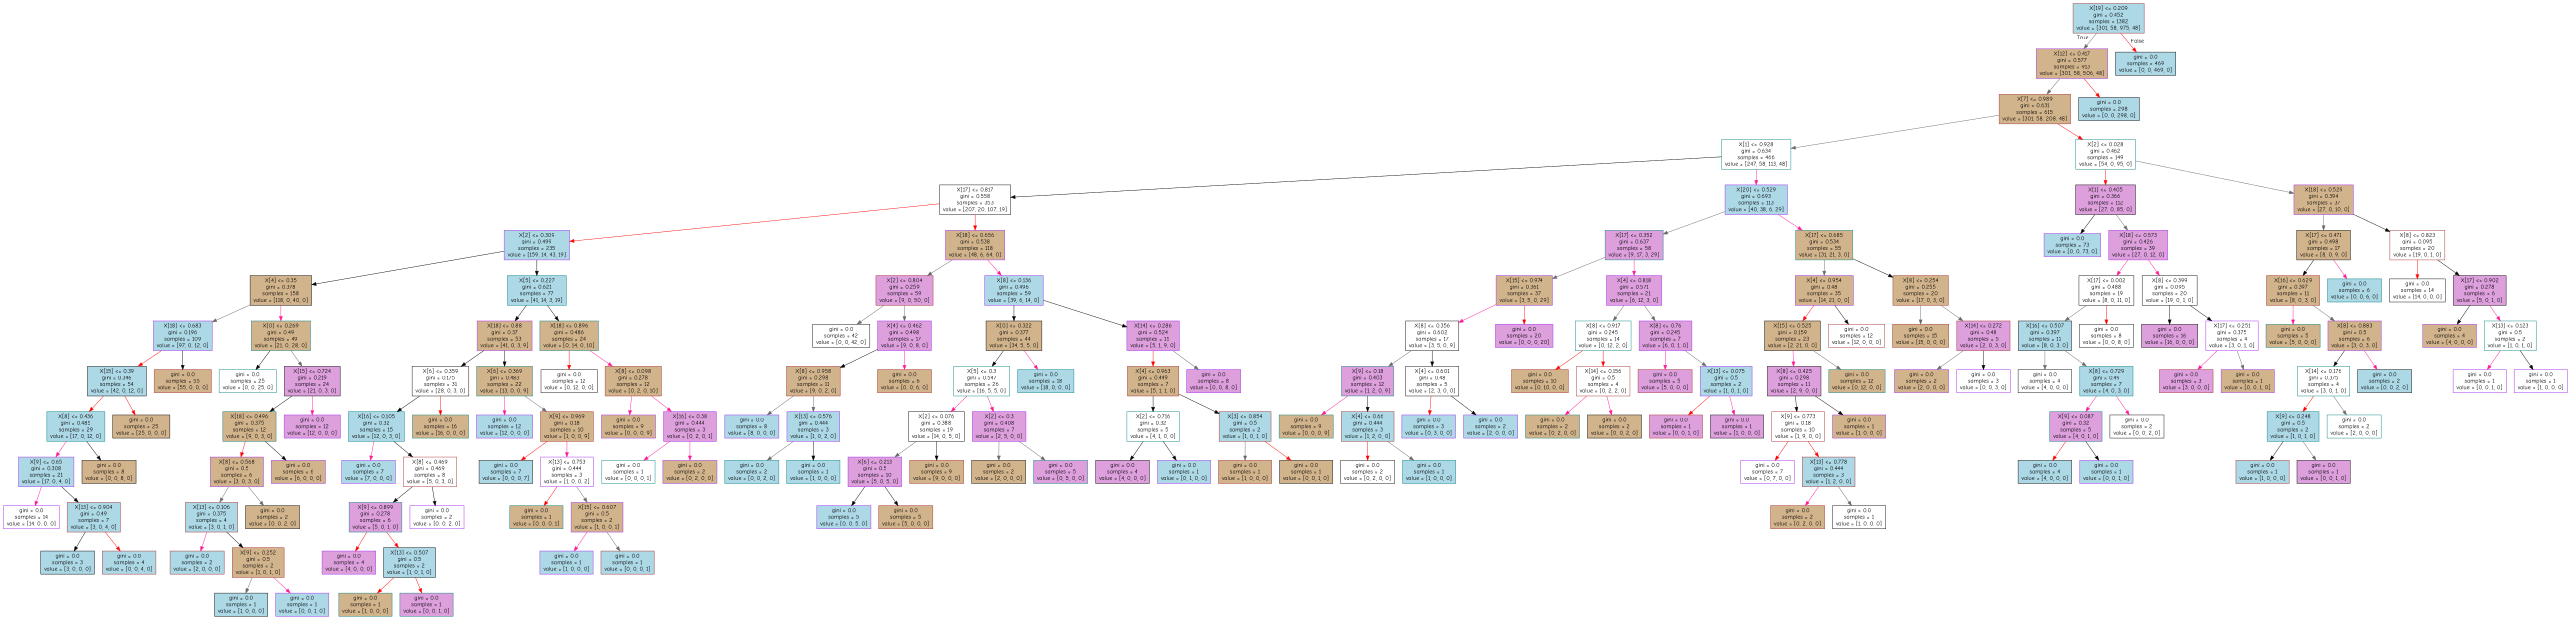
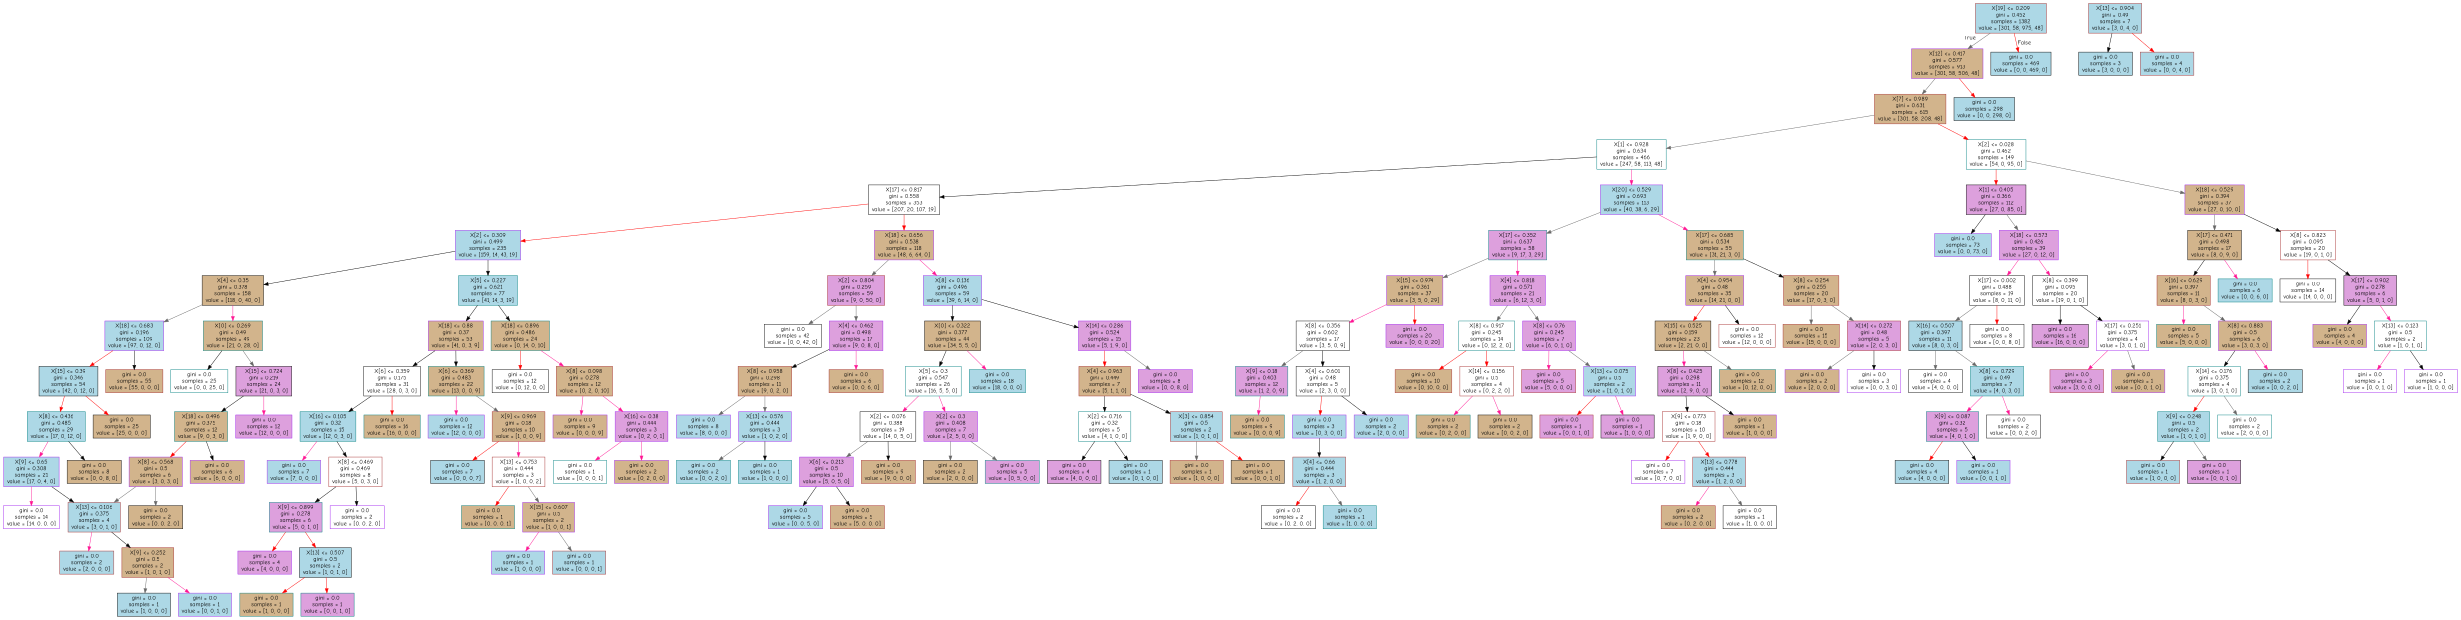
(1368, 402) -> (1319, 445)
(567, 472) -> (519, 472)
(1184, 472) -> (1136, 472)
(68, 493) -> (61, 493)
